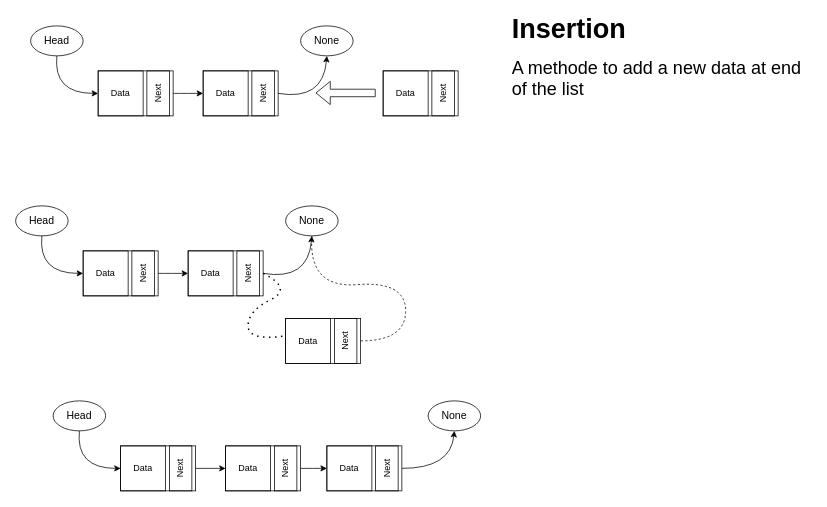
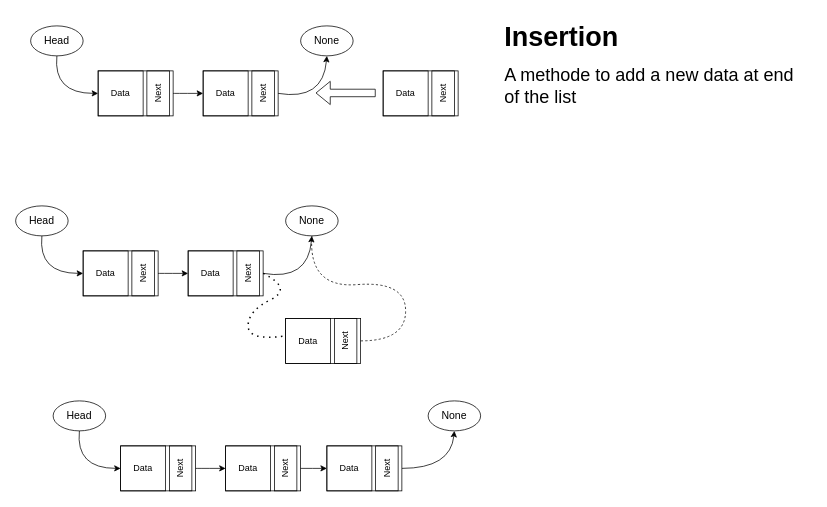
(664, 135) -> (657, 143)
